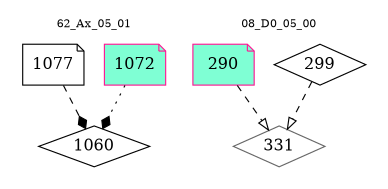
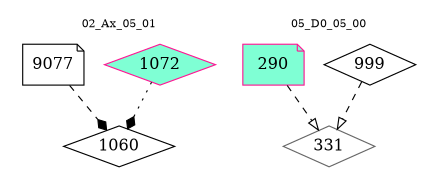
(94, 24) -> (119, 24)
(279, 24) -> (329, 24)
(53, 65) -> (53, 65)
(135, 65) -> (160, 65)
(320, 65) -> (370, 65)
